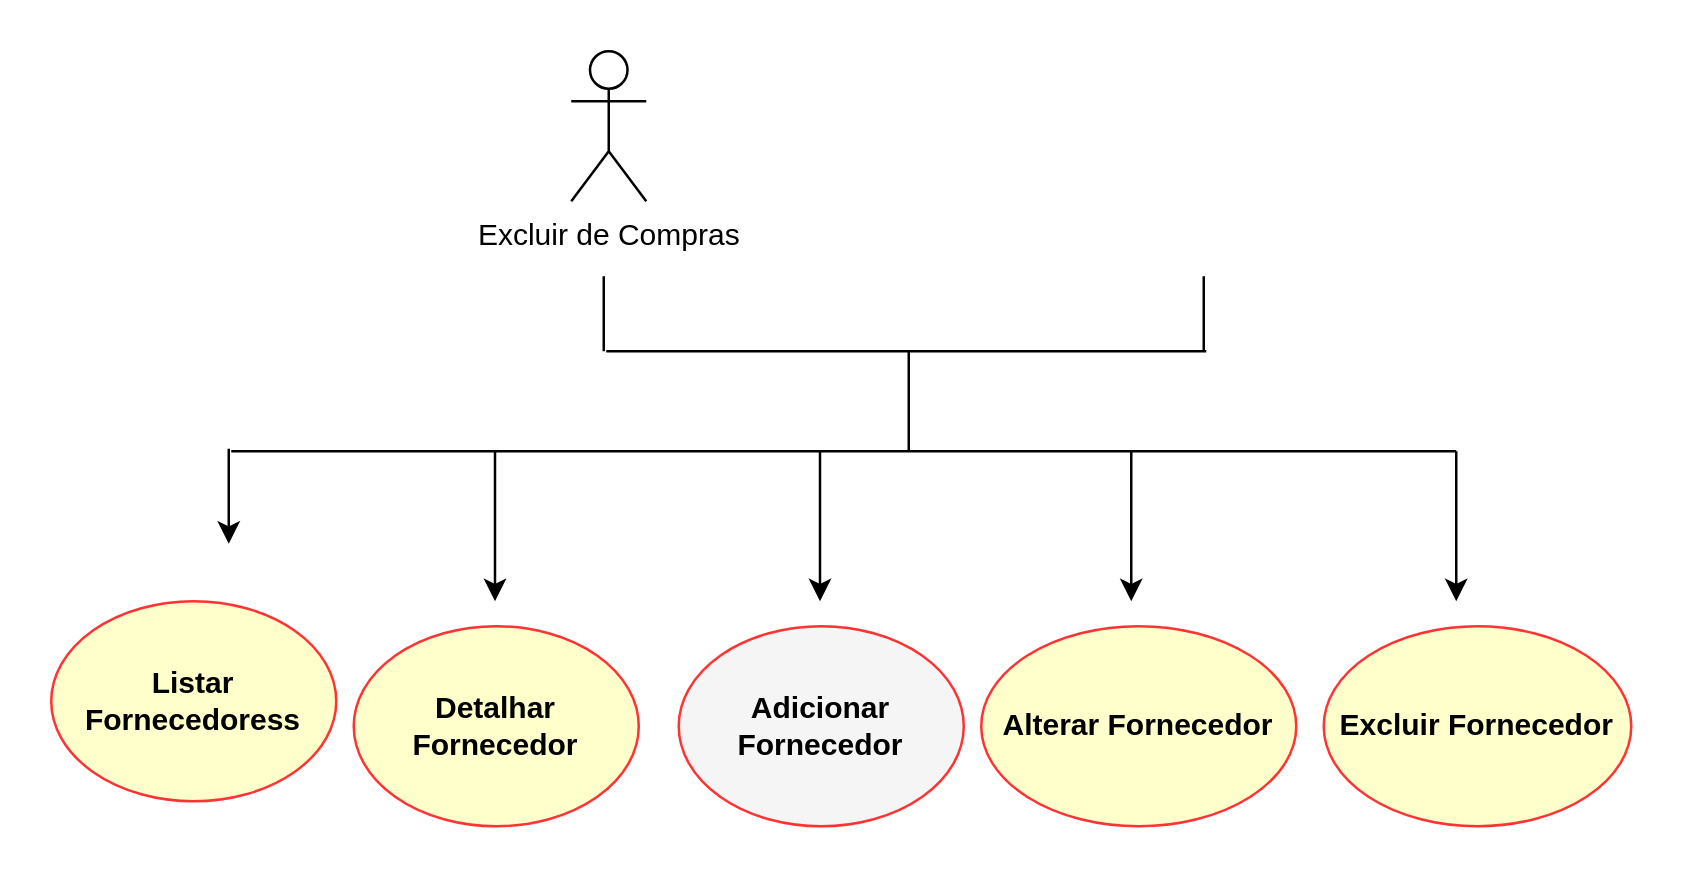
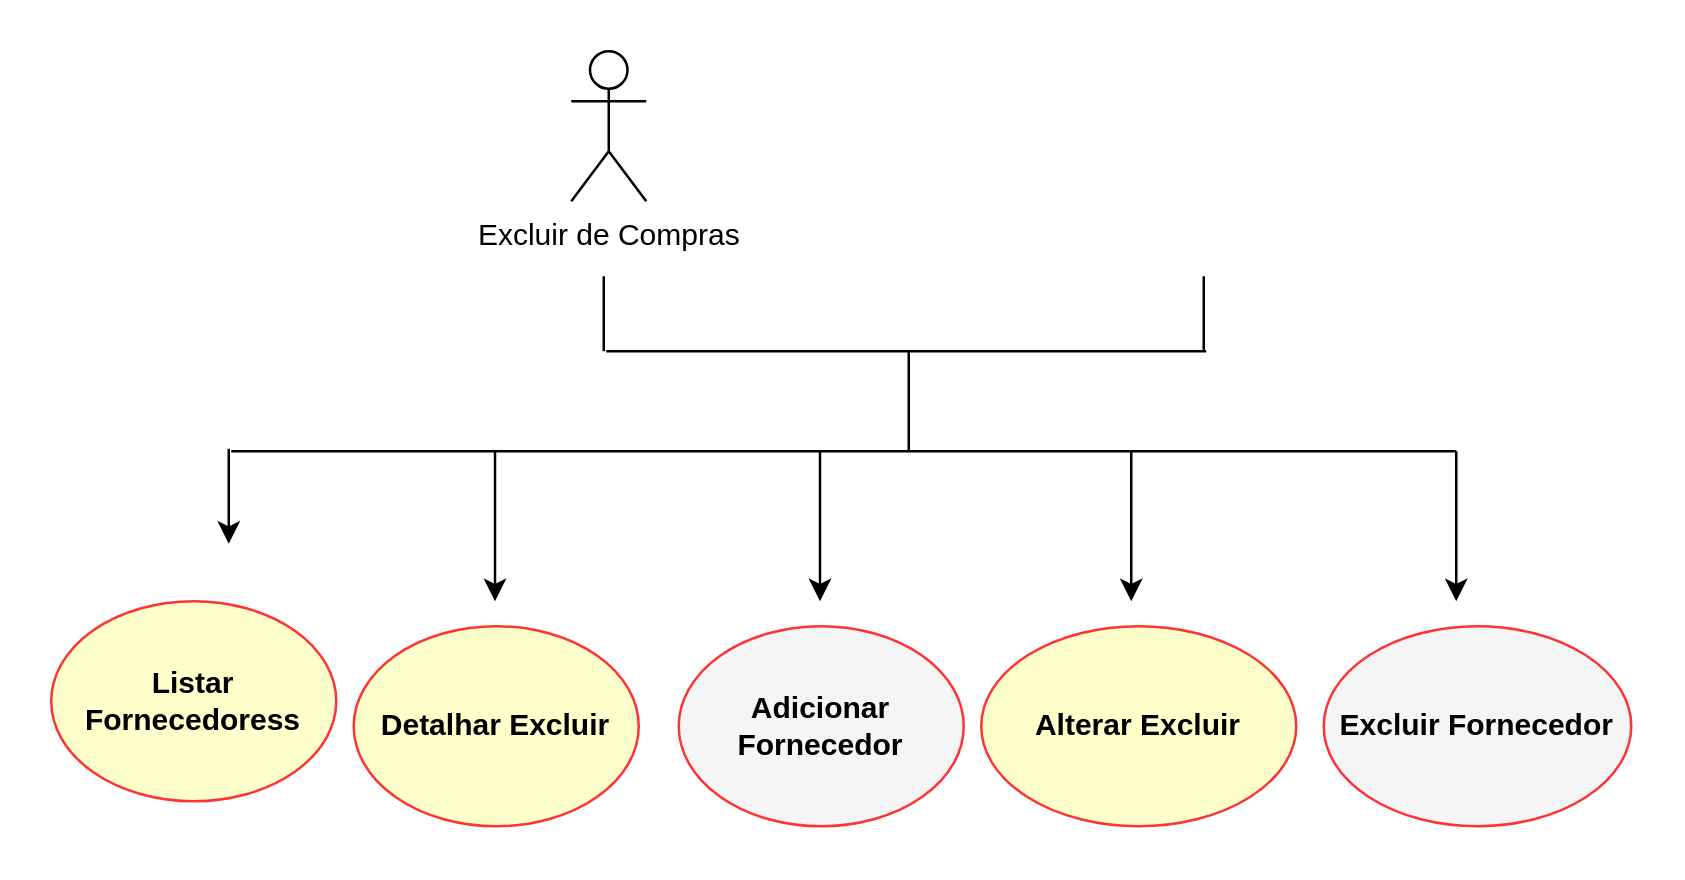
(496, 726) -> (496, 726)
(1139, 726) -> (1139, 726)
(1478, 726) -> (1478, 726)
